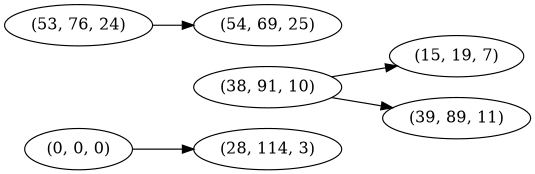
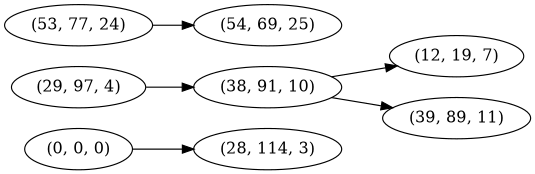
(79, 25) -> (79, 25)
(457, 56) -> (457, 56)
none -> (79, 87)
